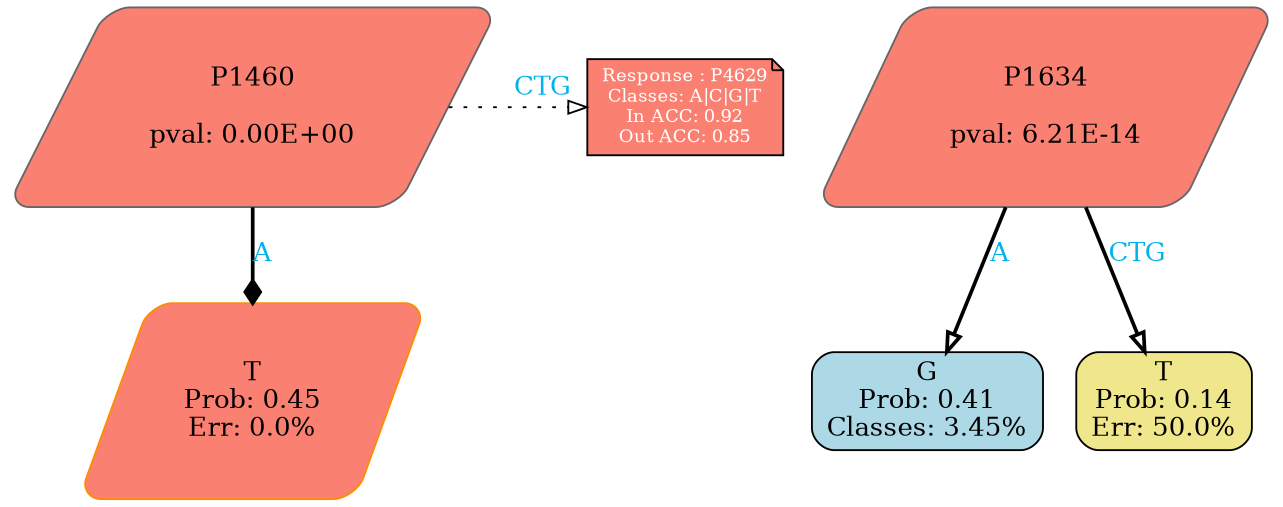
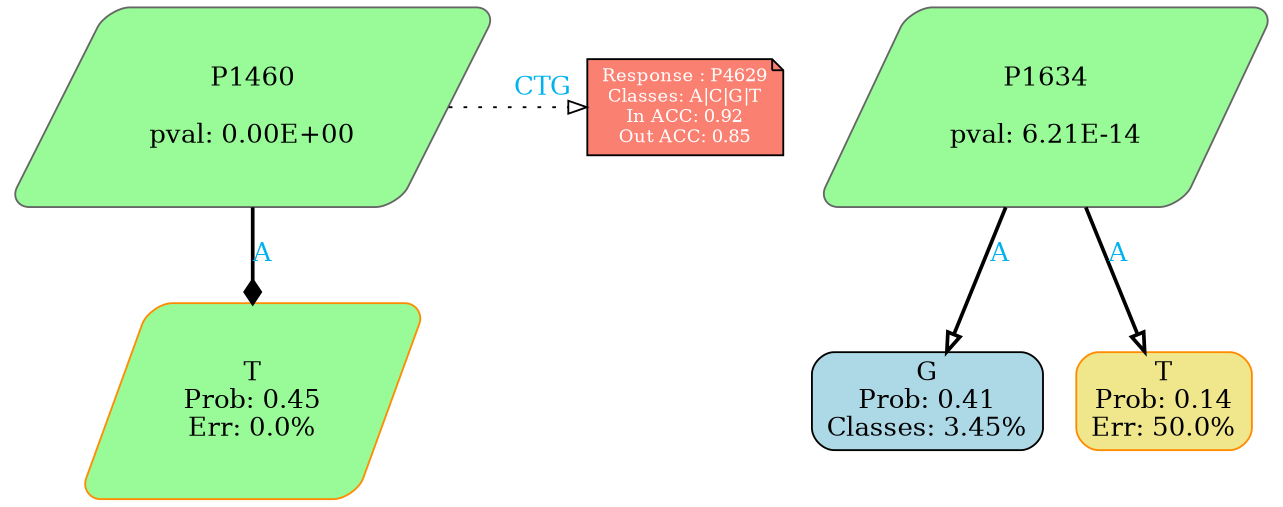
(253, 107) -> (253, 107)
(1046, 107) -> (1046, 107)
(1137, 254) -> (1118, 254)
(253, 401) -> (253, 401)
(1164, 401) -> (1164, 401)
